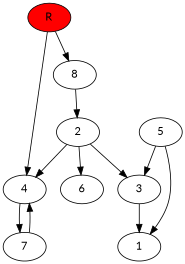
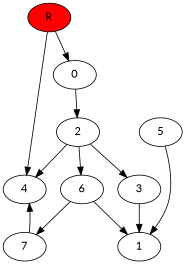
(75, 75) -> (75, 75)
(152, 157) -> none
(19, 214) -> (56, 215)
none -> (108, 215)
